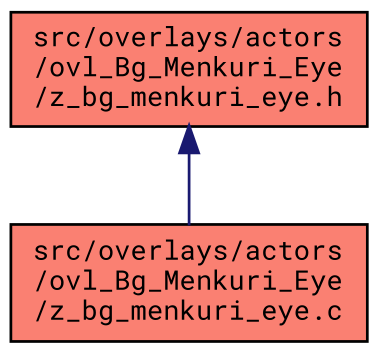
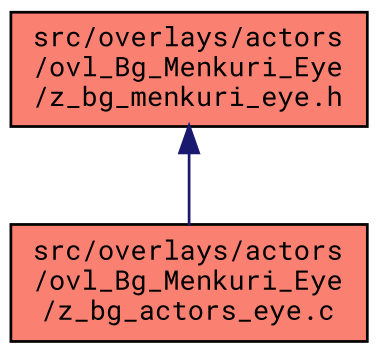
(189, 283) -> (189, 283)
